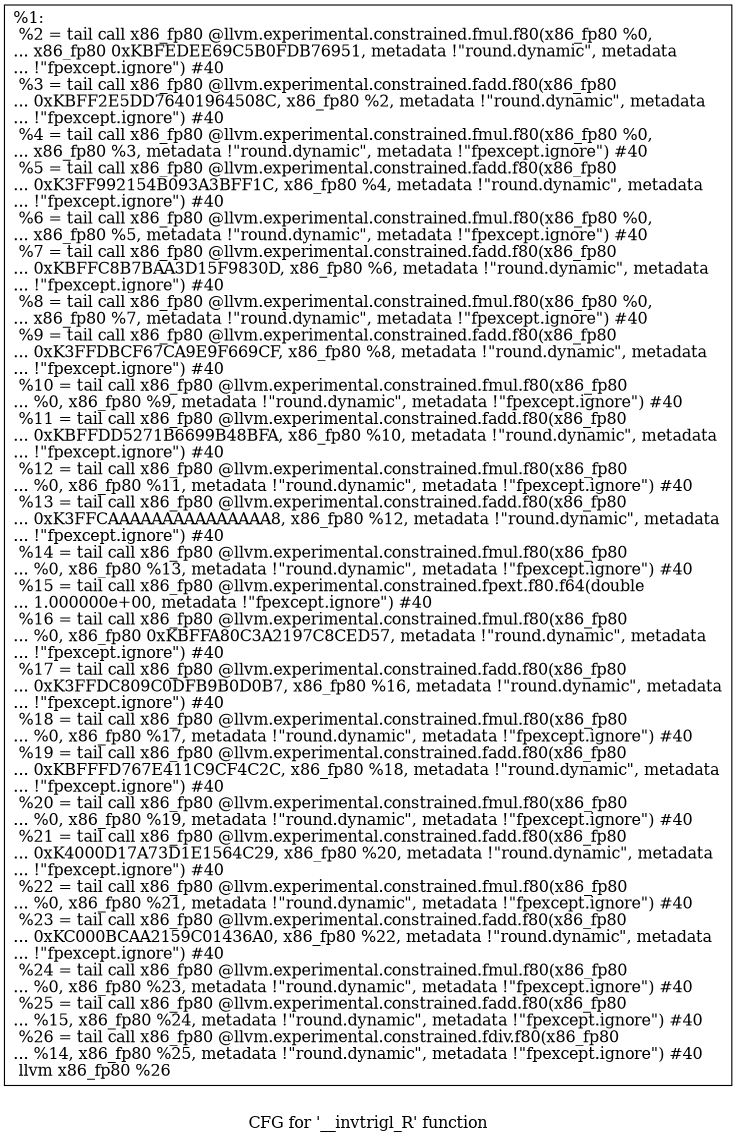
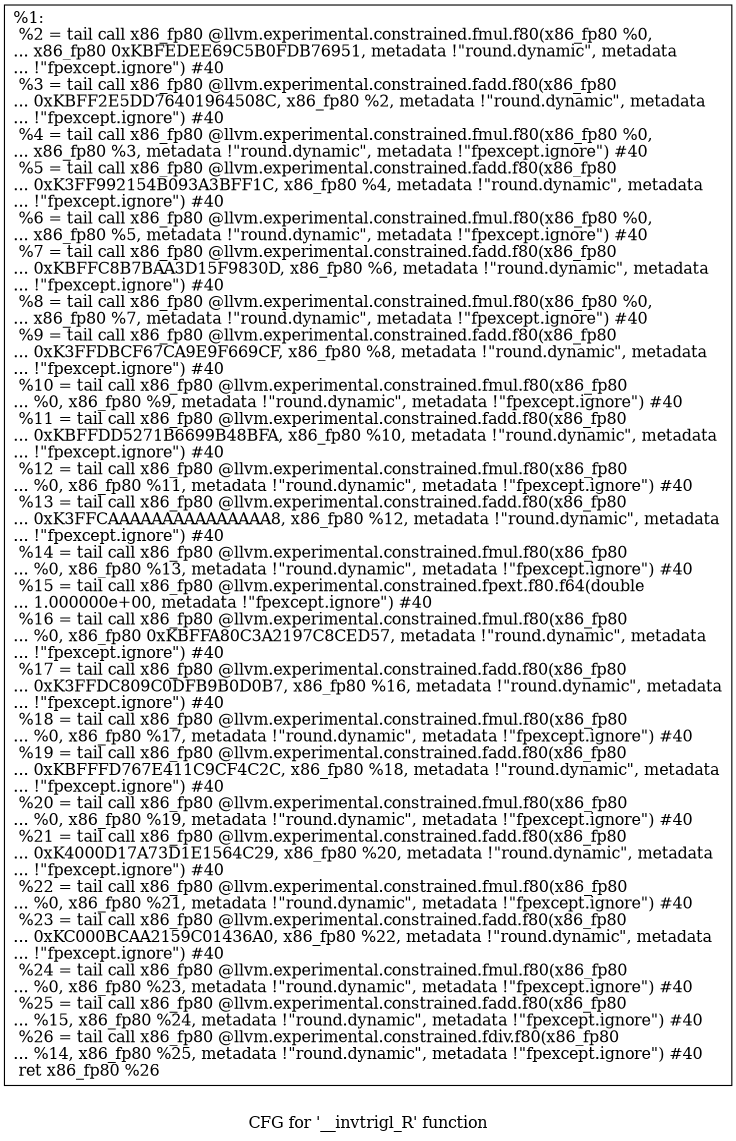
(92, 1071) -> (87, 1071)
